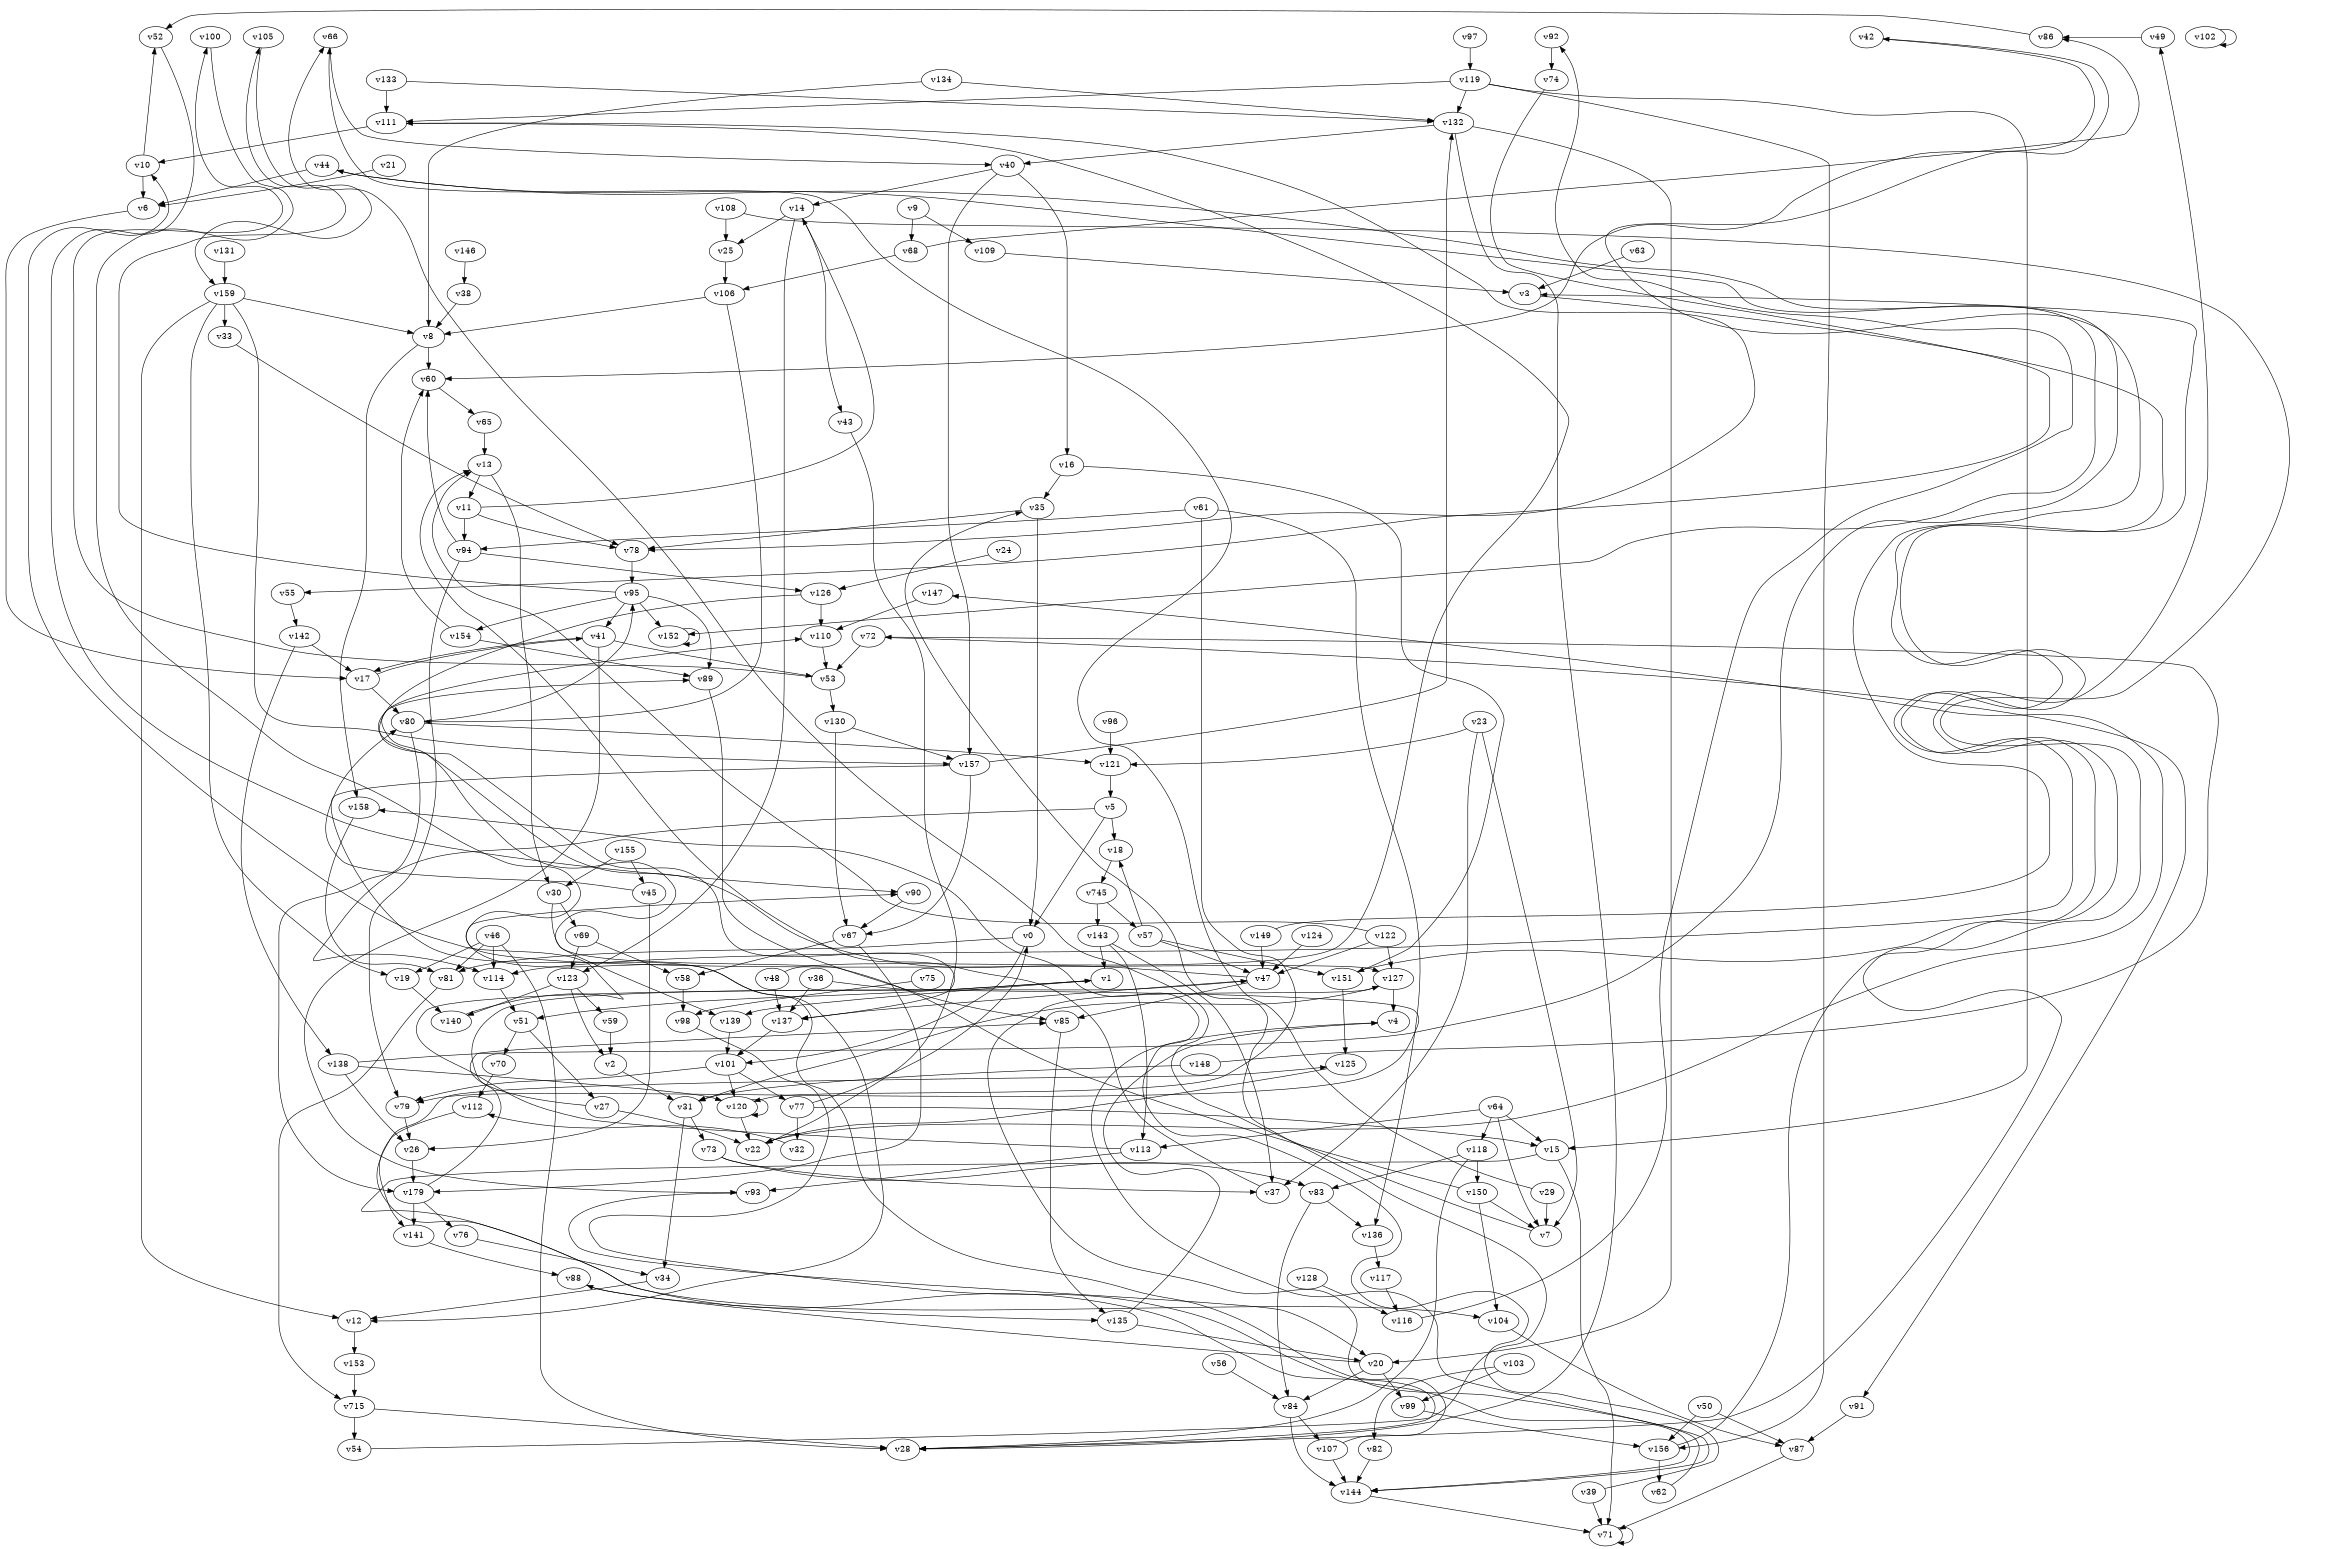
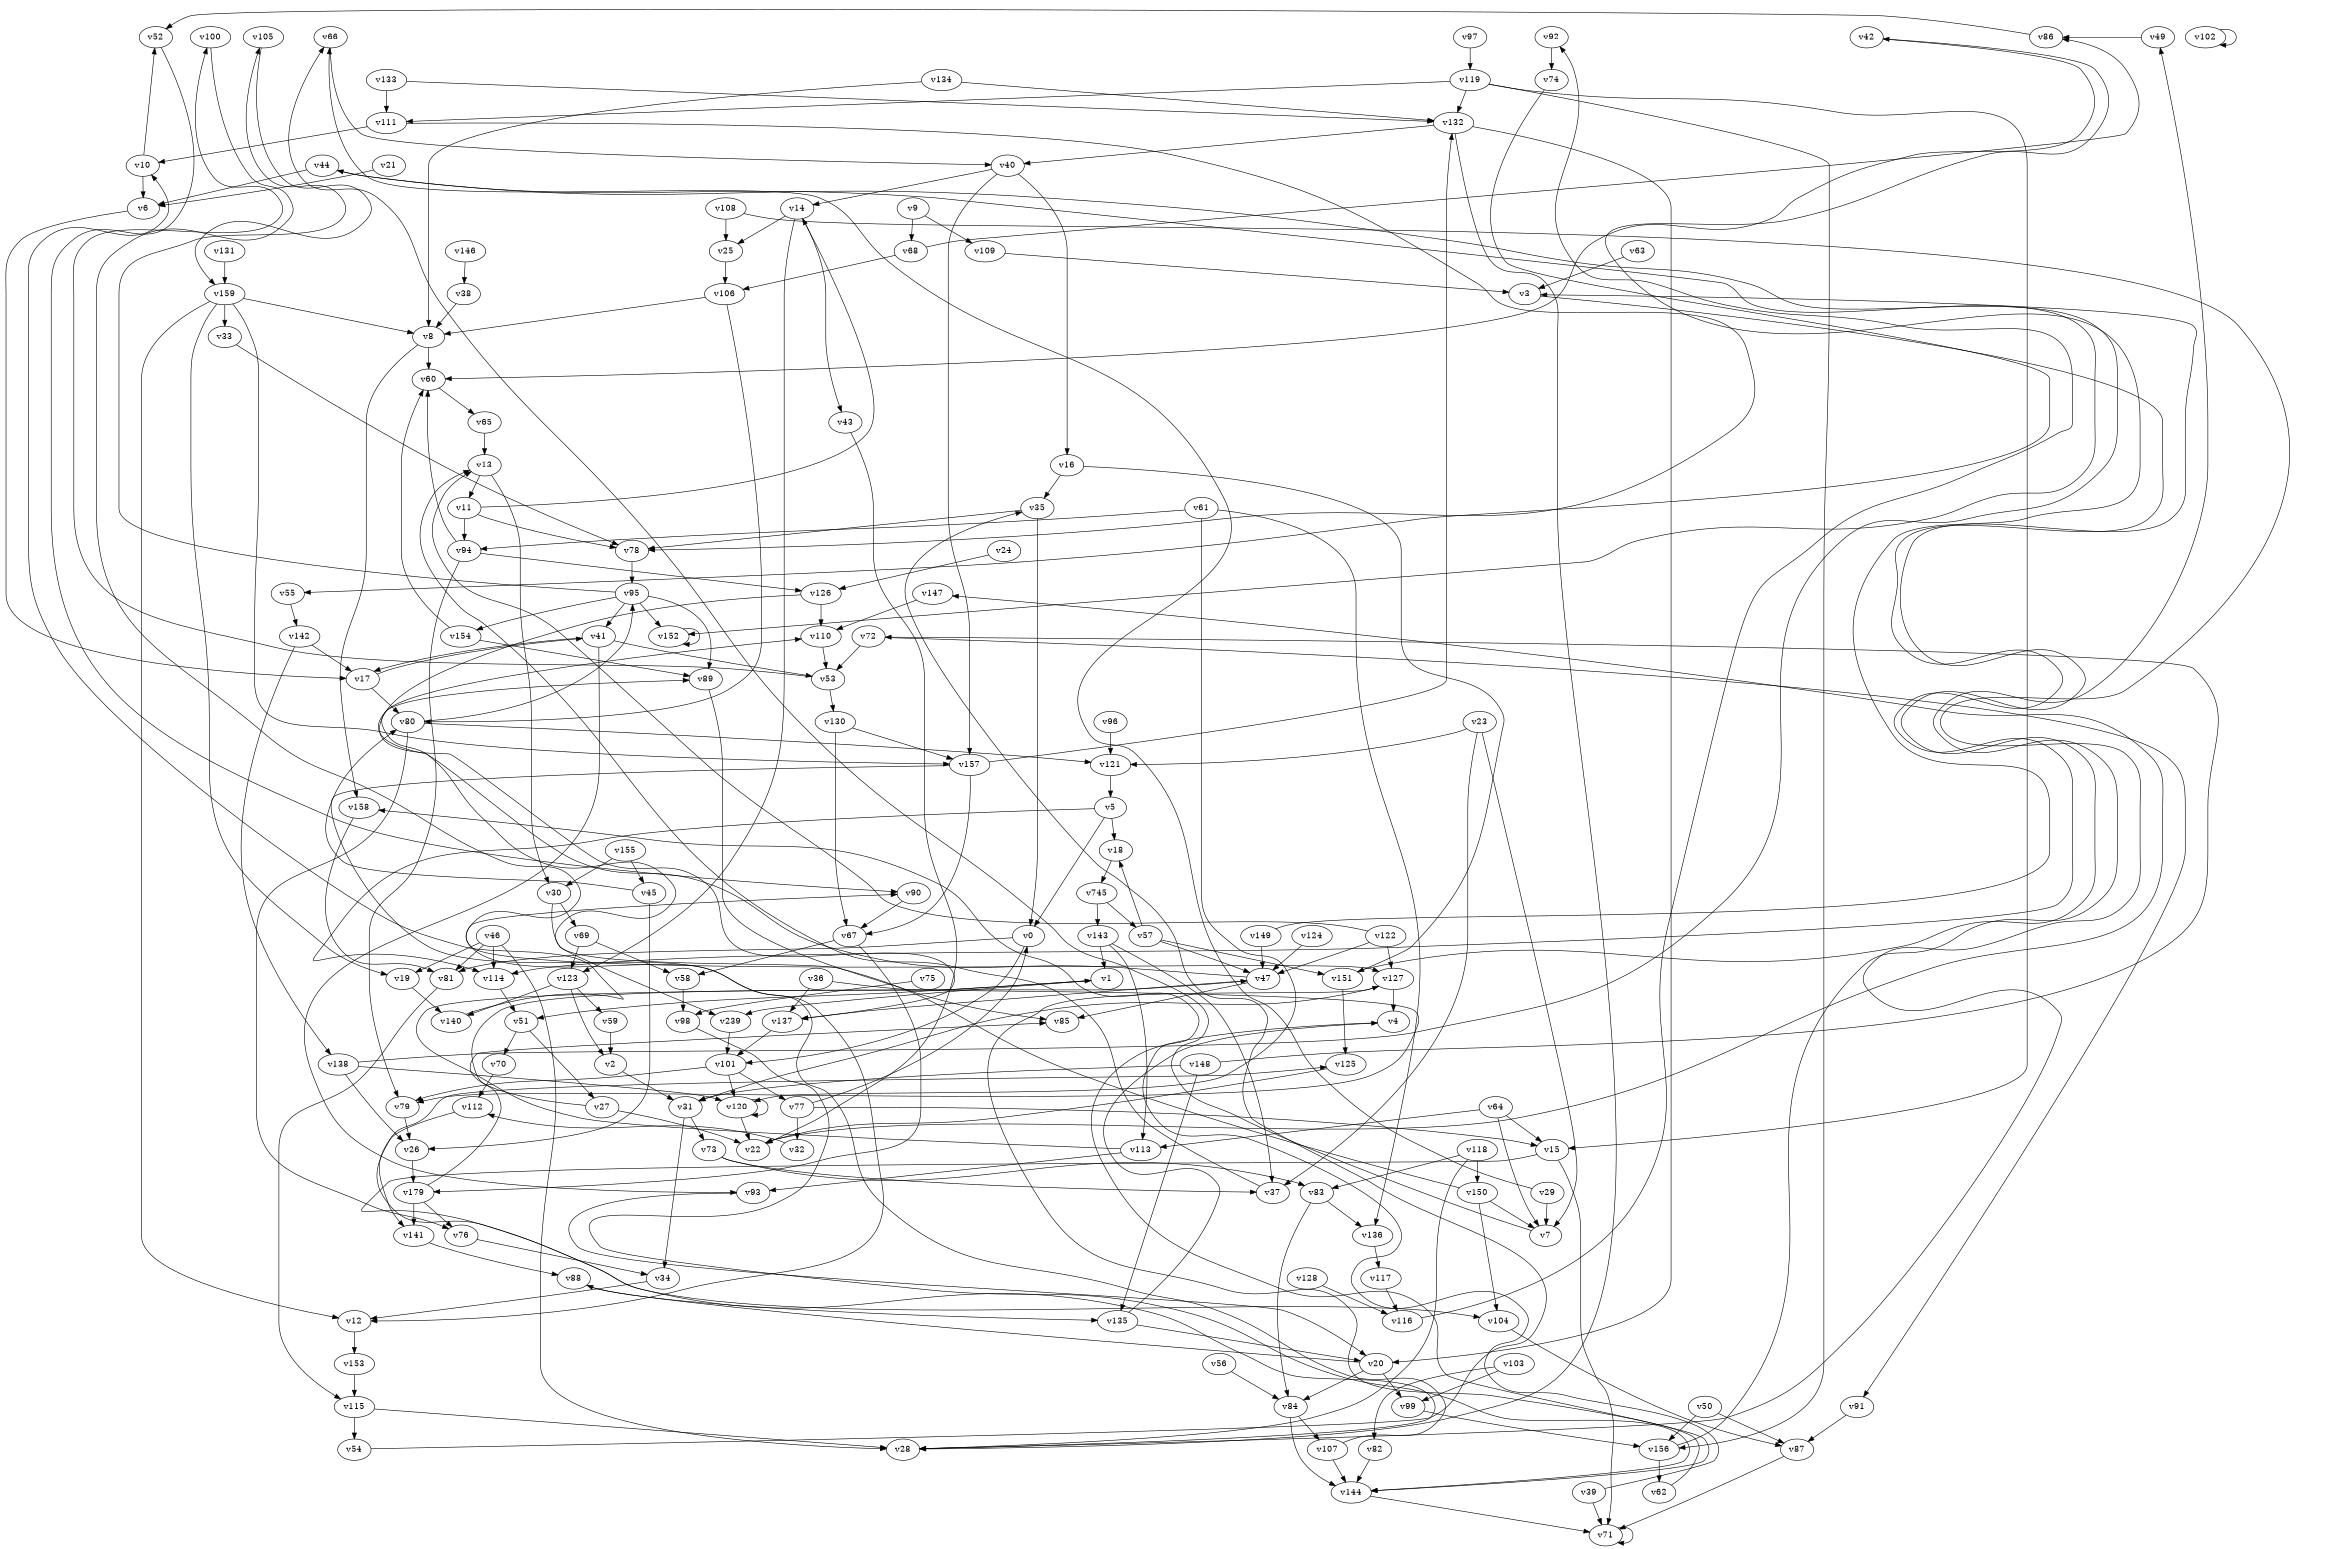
(279, 949) -> (256, 1004)
(772, 979) -> none
(731, 1022) -> (731, 1022)
(1488, 1126) -> none
(1051, 1180) -> (1162, 1184)
(354, 1407) -> (354, 1407)
